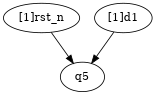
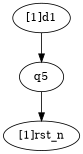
(60, 45) -> (42, 102)
